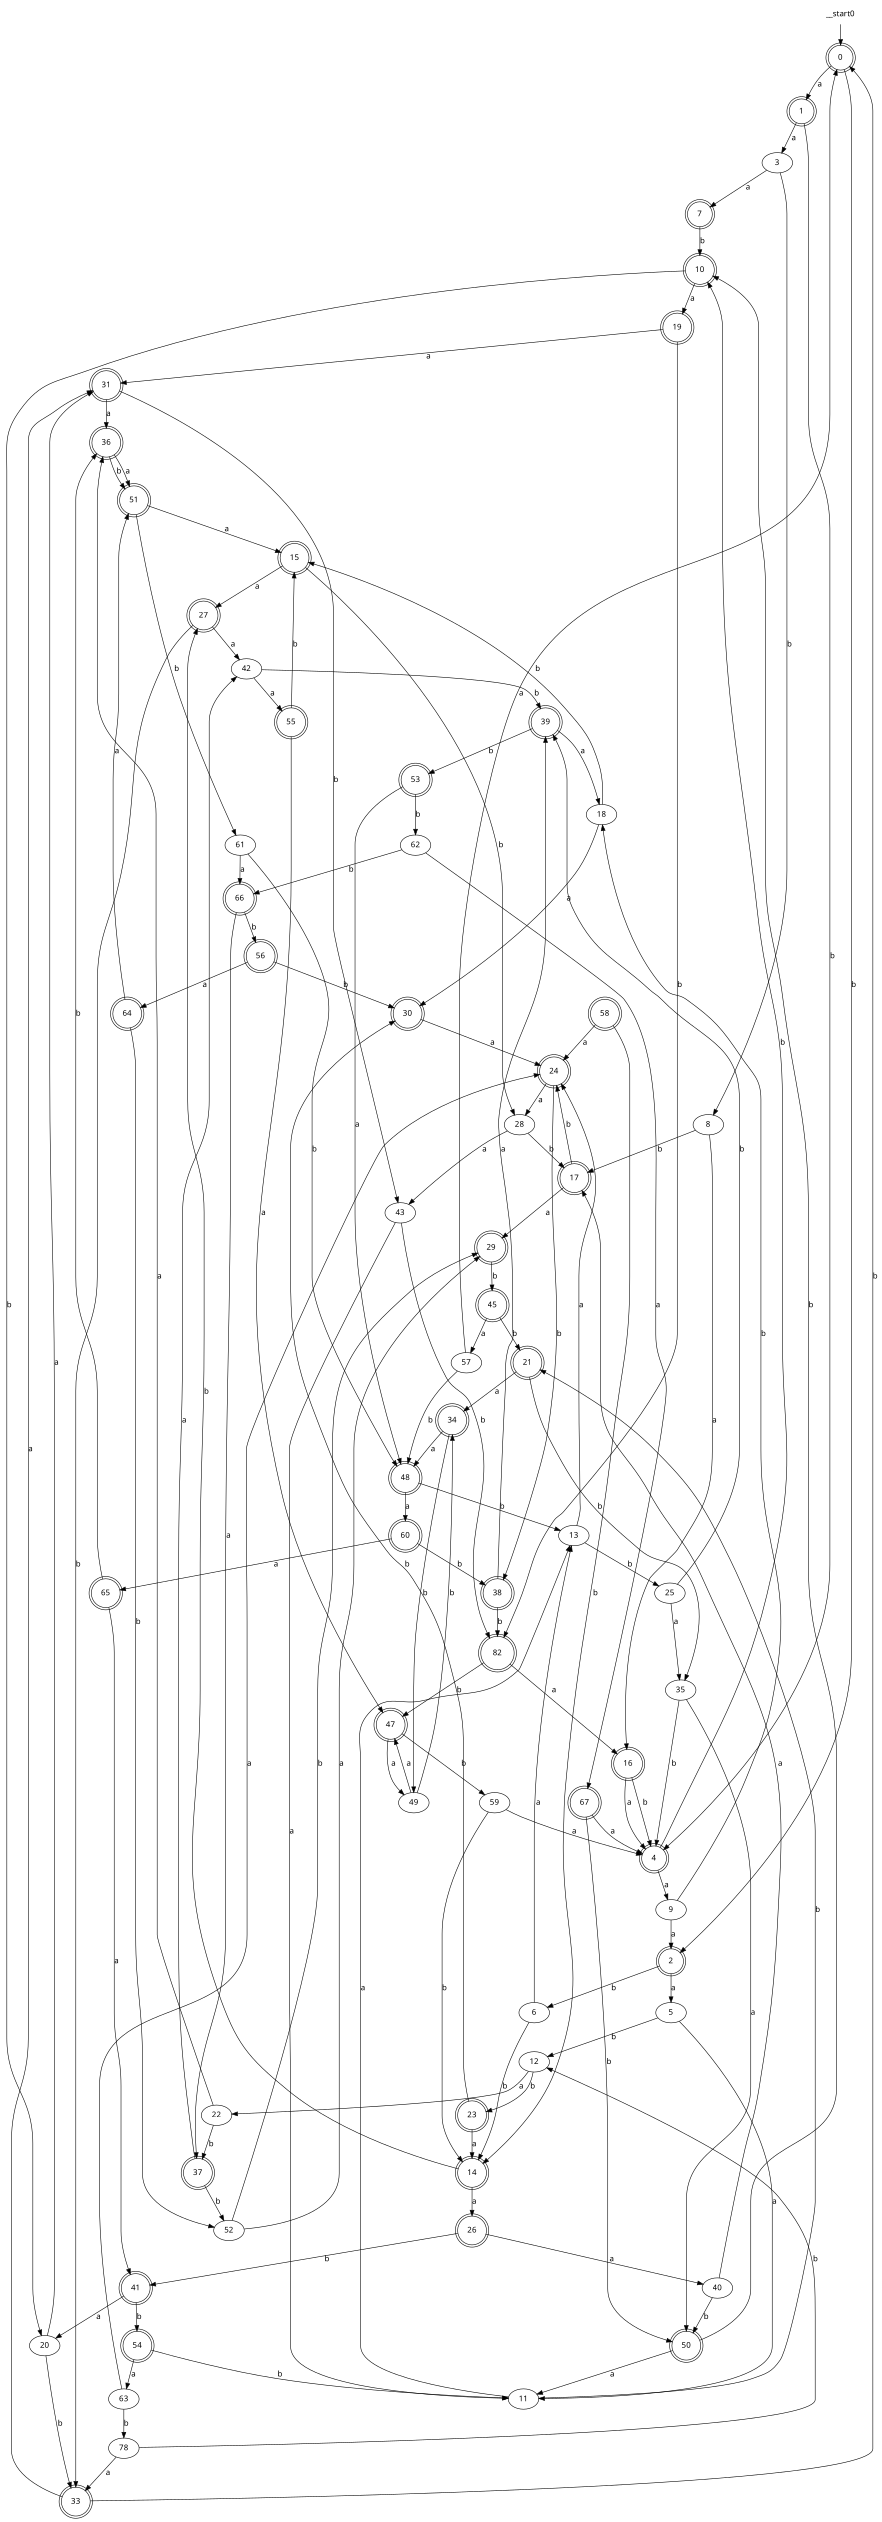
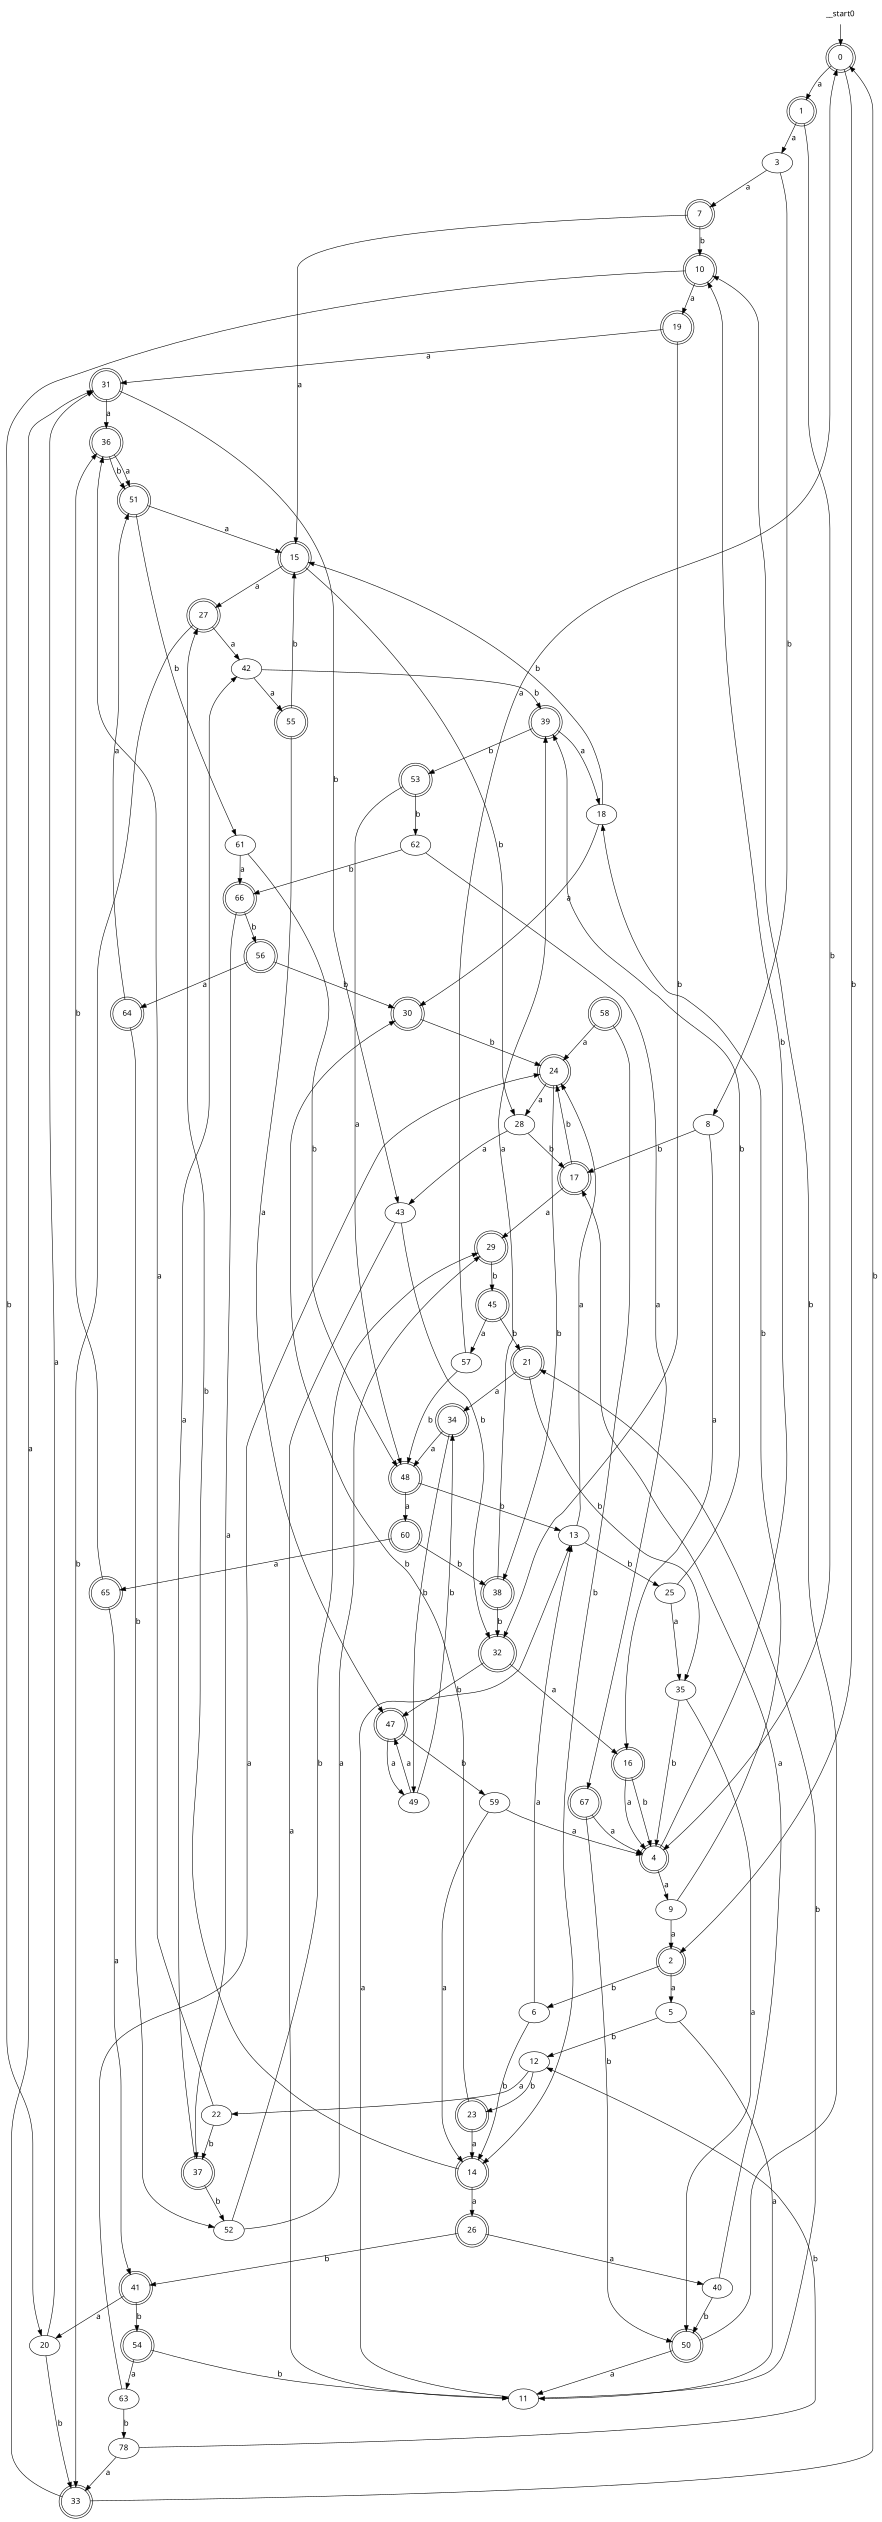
none -> (355, 243)
(492, 1042) -> (492, 1042)
(497, 1653) -> (497, 1653)
(445, 1988) -> (445, 1988)
